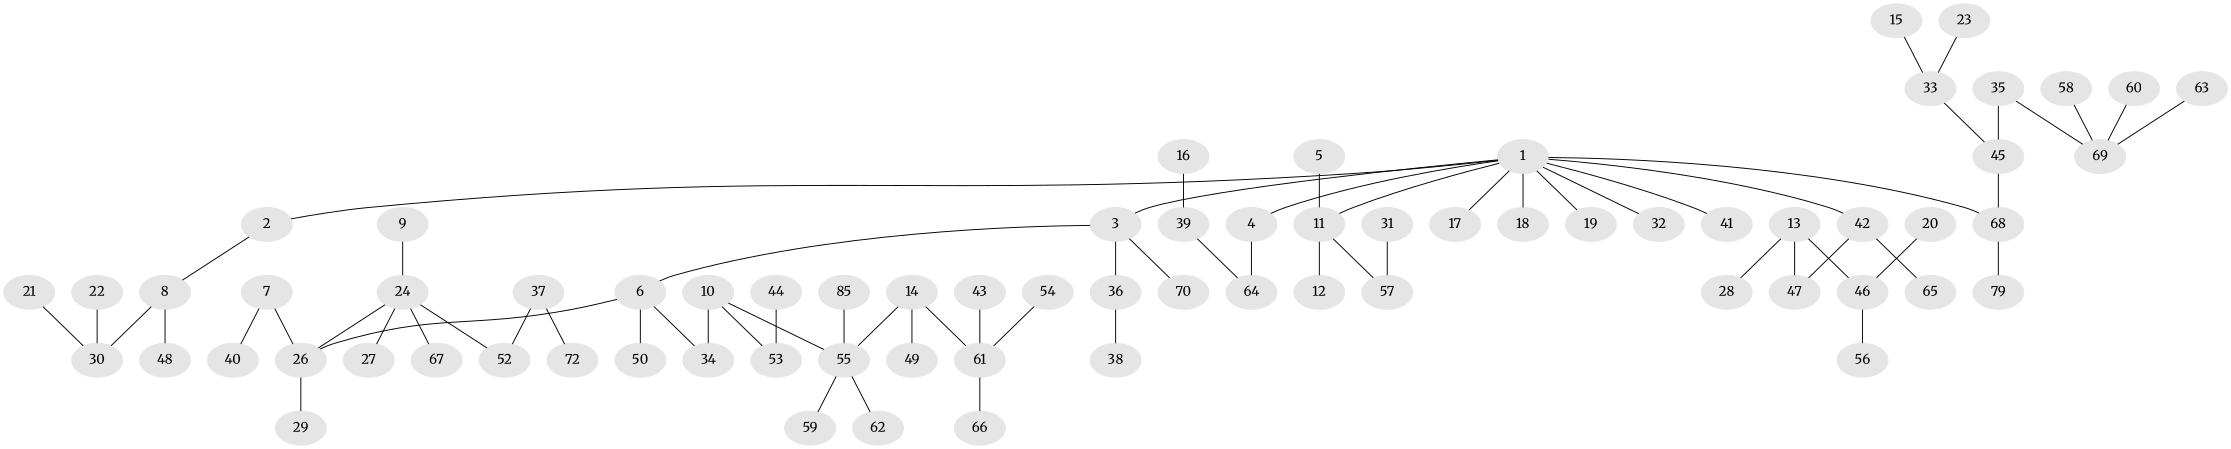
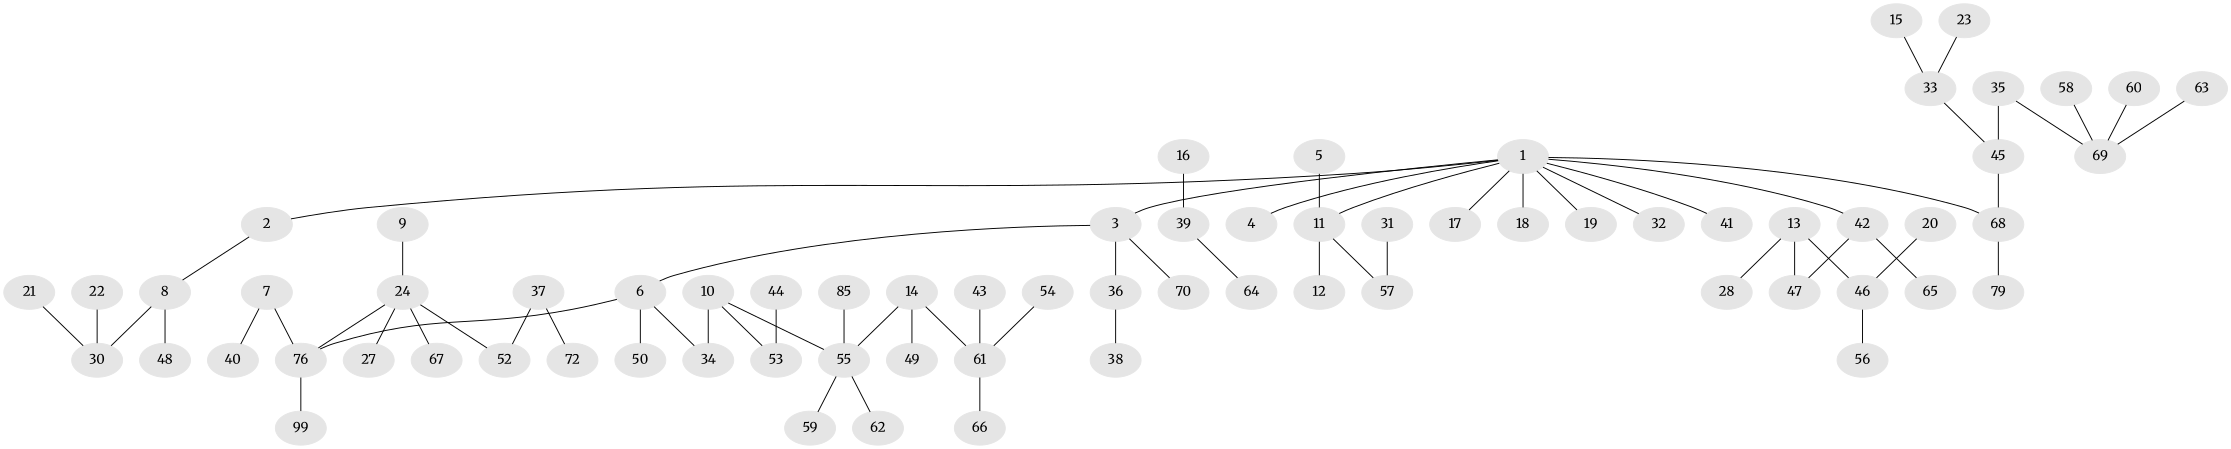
(1251, 258) -> none
(301, 360) -> (301, 360)
(301, 428) -> (301, 428)
